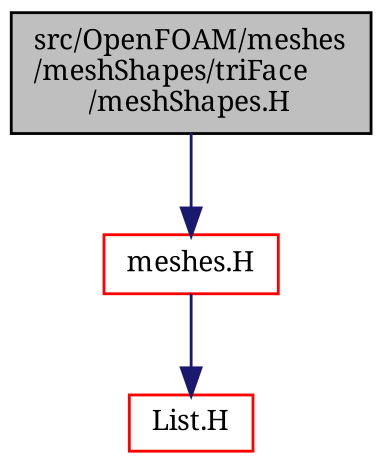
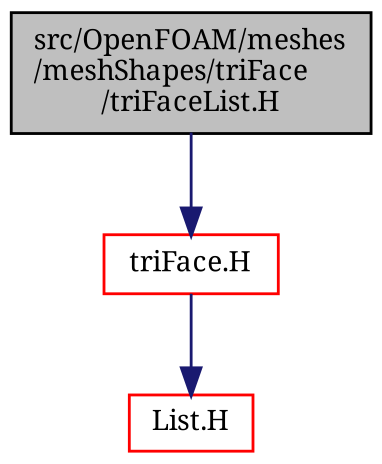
(191, 73) -> (191, 73)
(191, 264) -> (191, 264)
